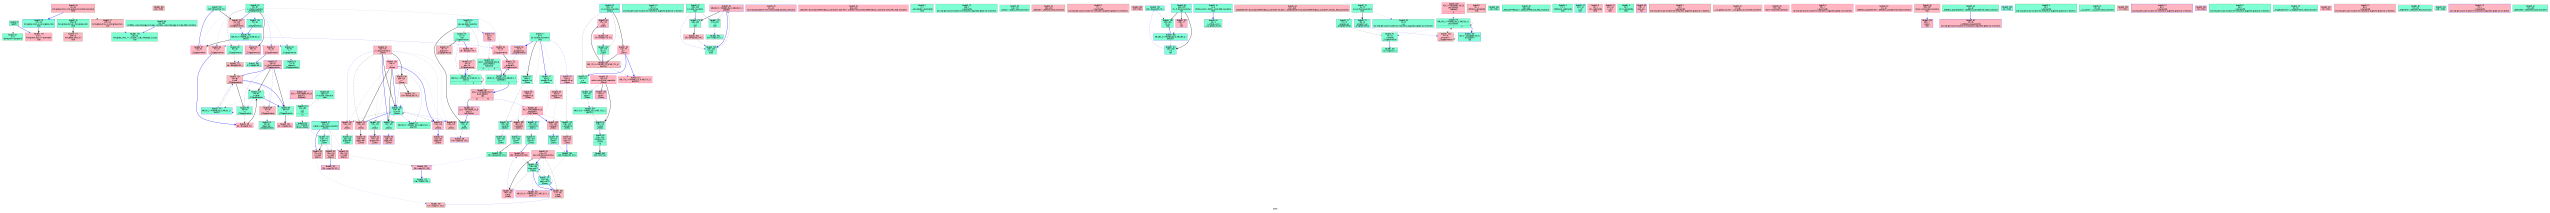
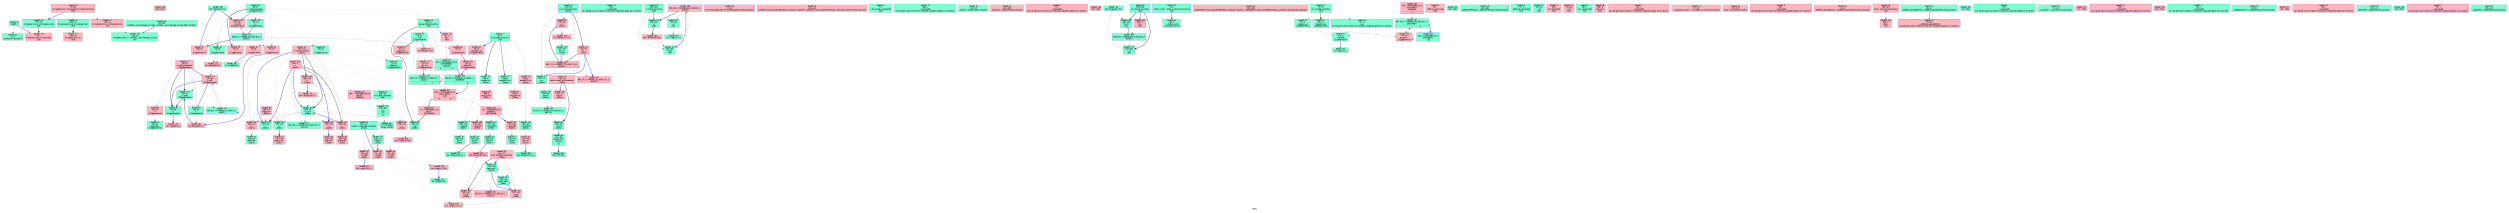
(389, 132) -> (266, 117)
